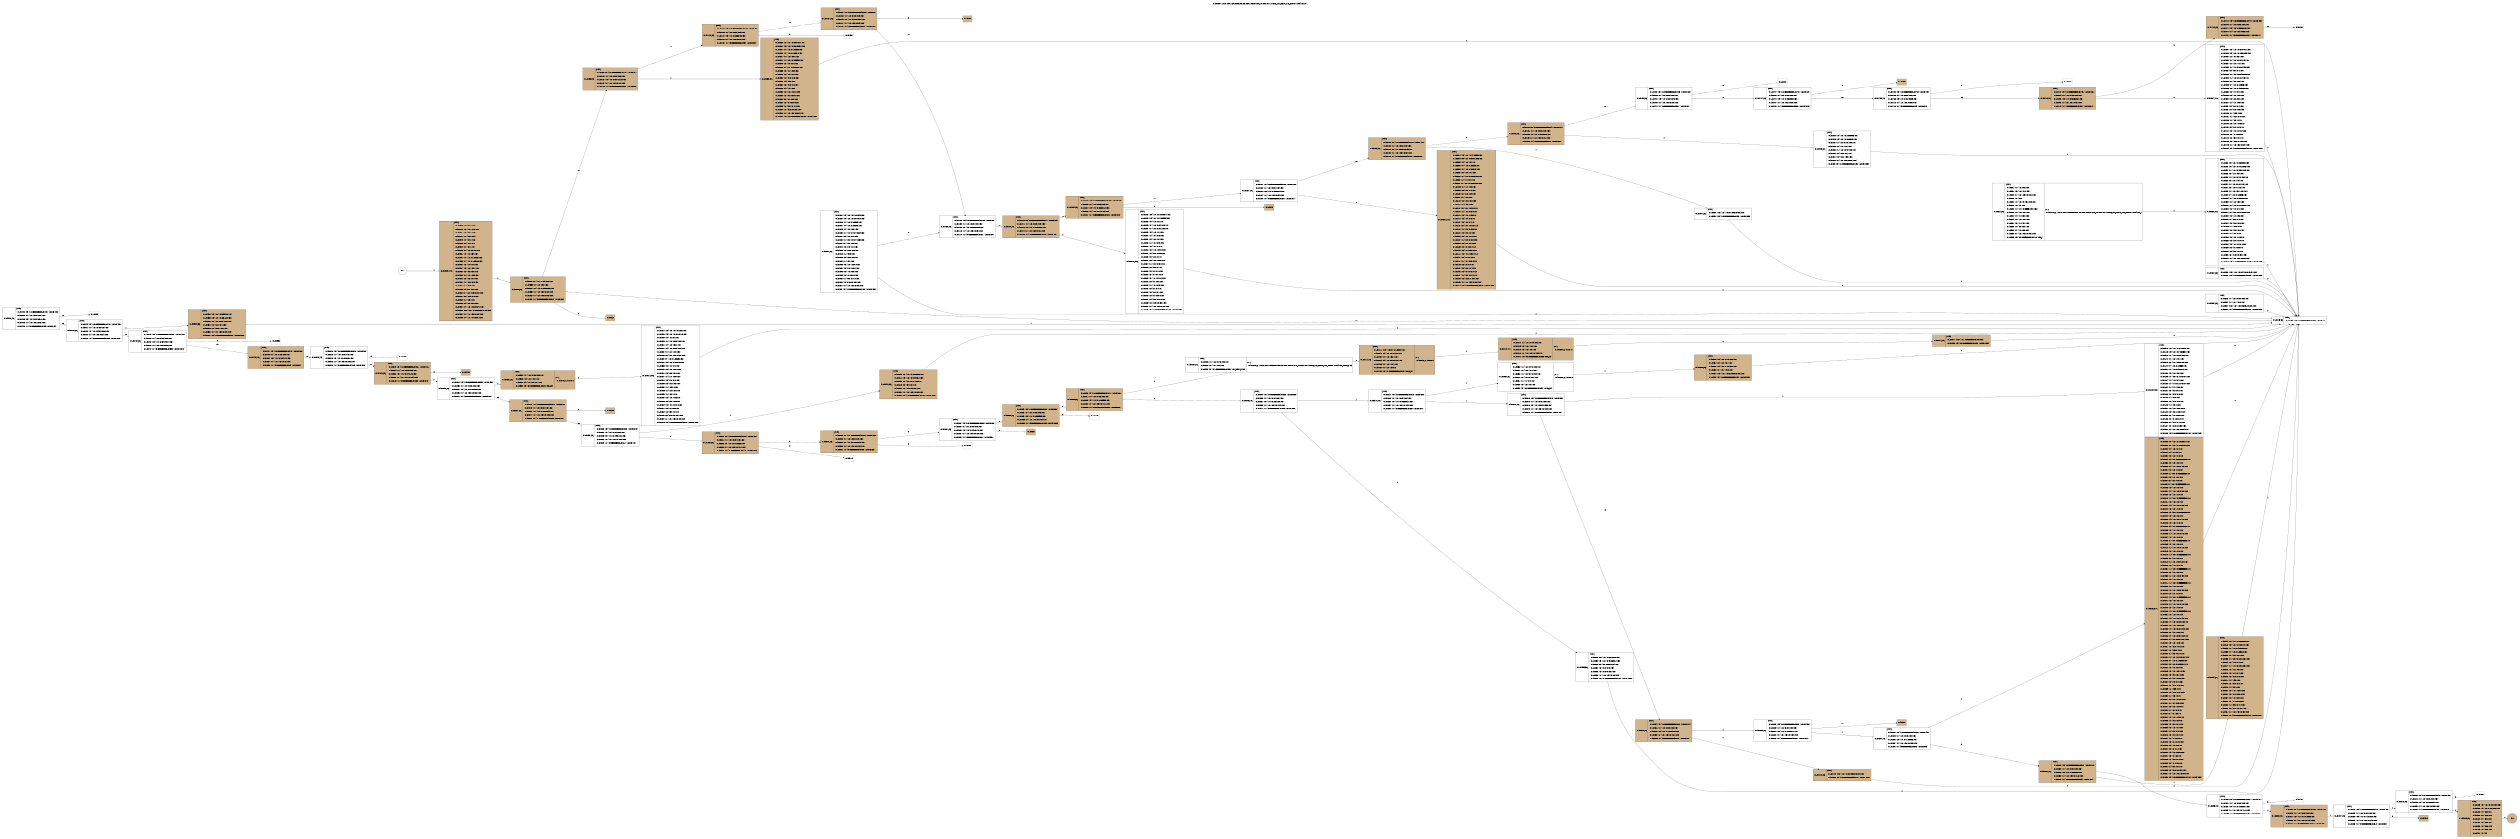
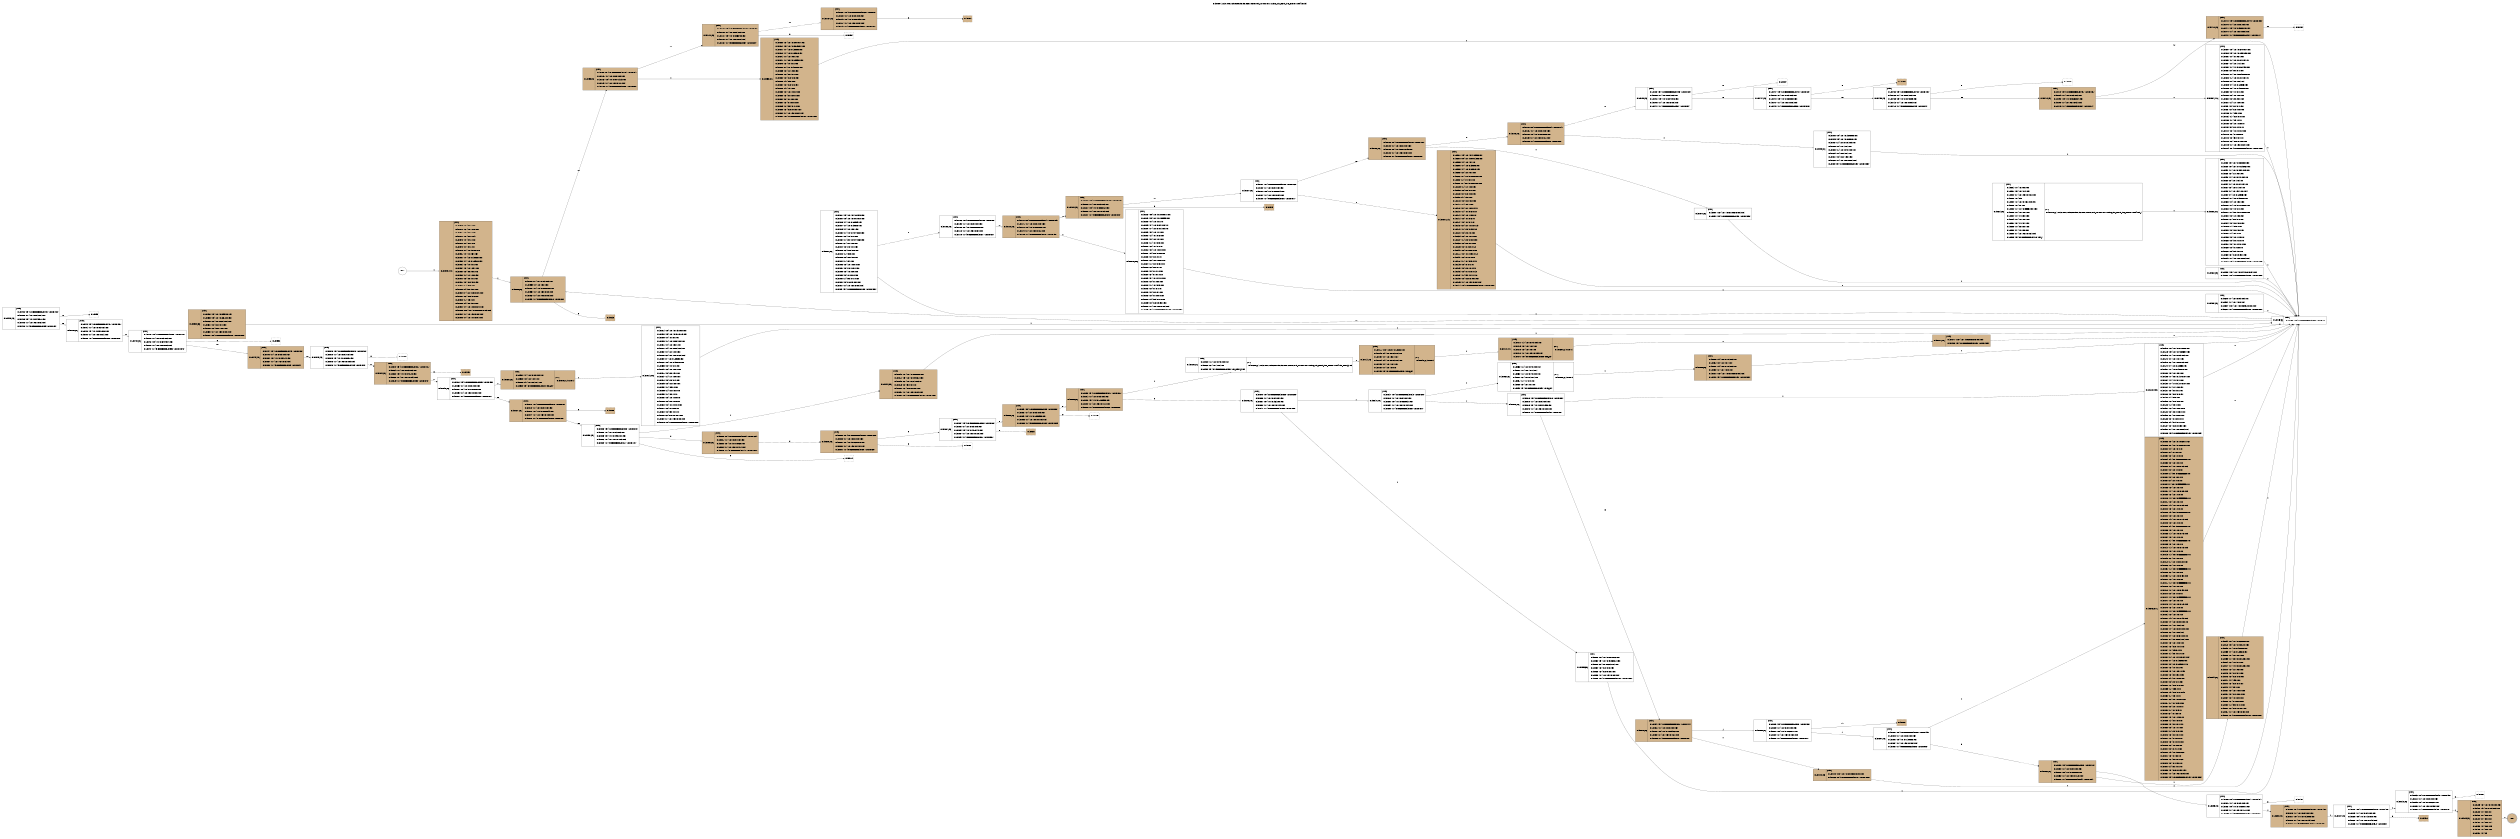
(933, 116) -> none
(155, 327) -> none
(801, 452) -> (740, 460)
(2512, 818) -> (2512, 818)
